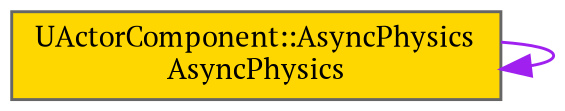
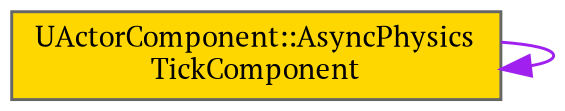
(256, 56) -> (256, 56)
